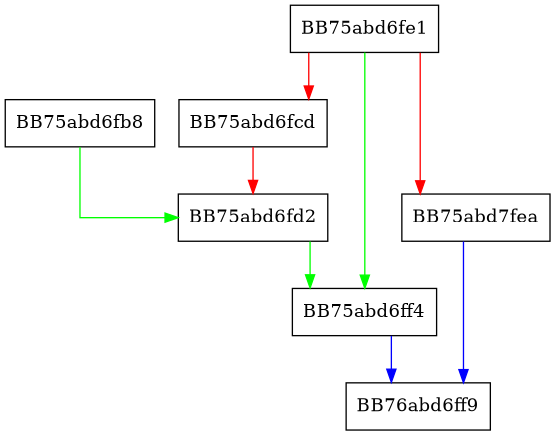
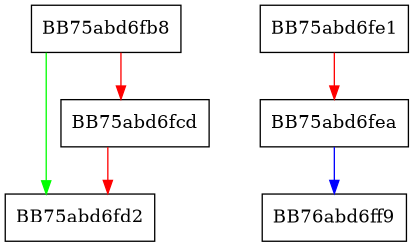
(309, 69) -> (121, 69)
(476, 218) -> (334, 123)
(364, 312) -> none
